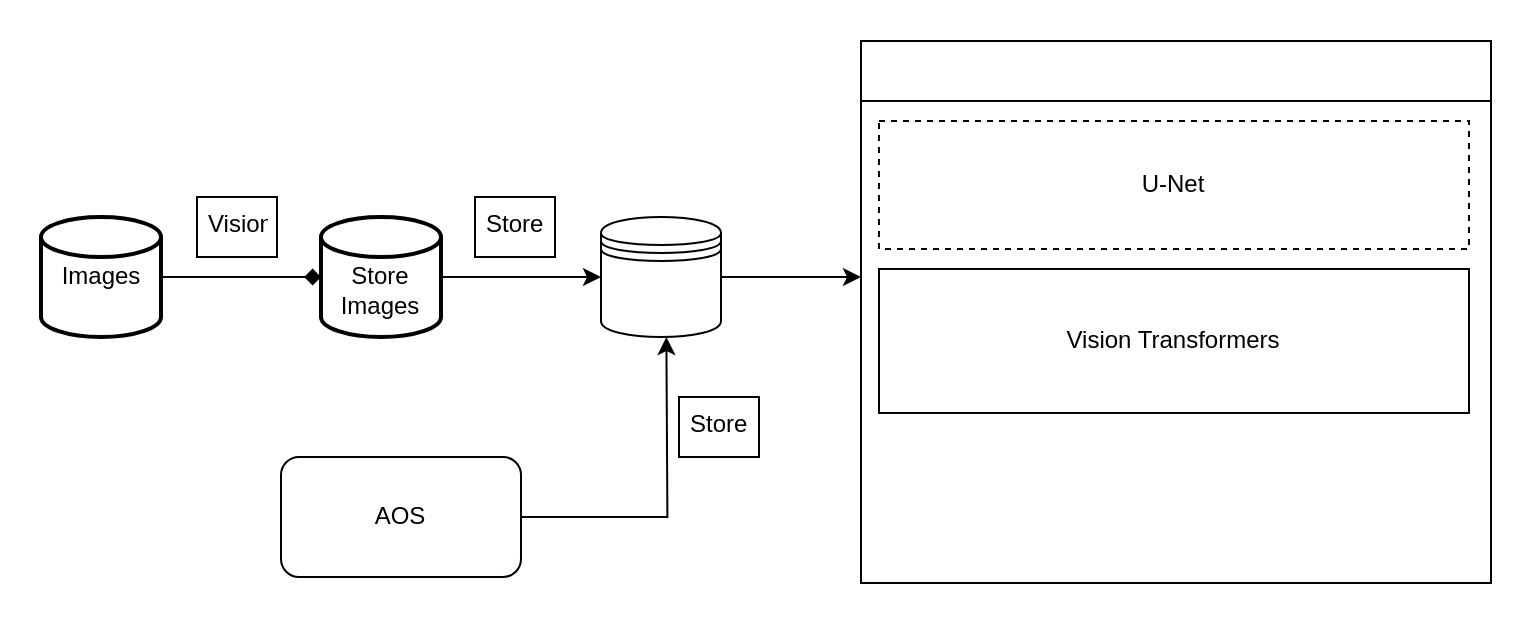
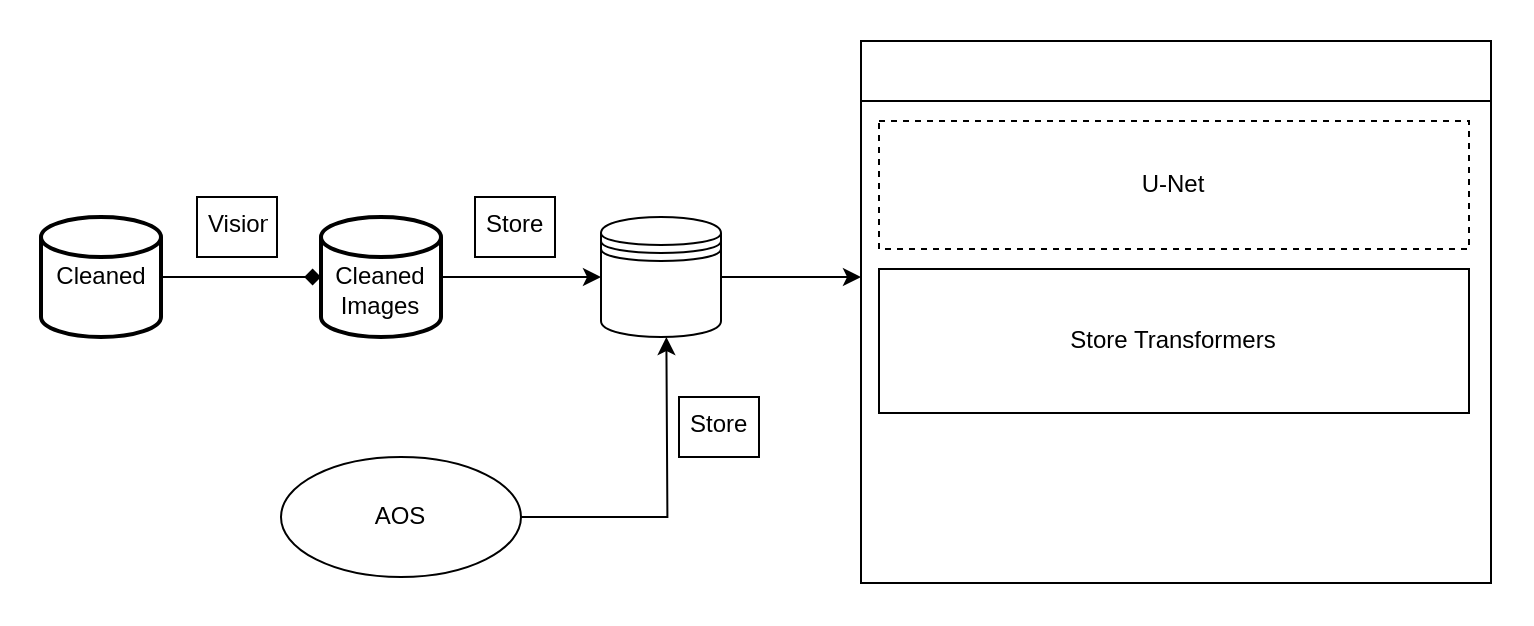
(102, 277) -> (102, 277)
(381, 277) -> (381, 277)
(1174, 341) -> (1174, 341)
(401, 517) -> (401, 517)
